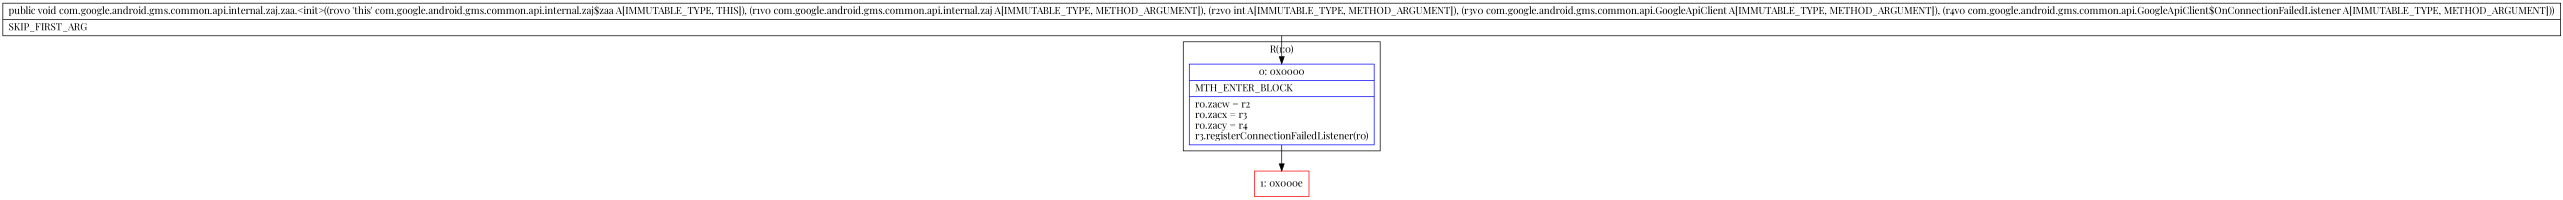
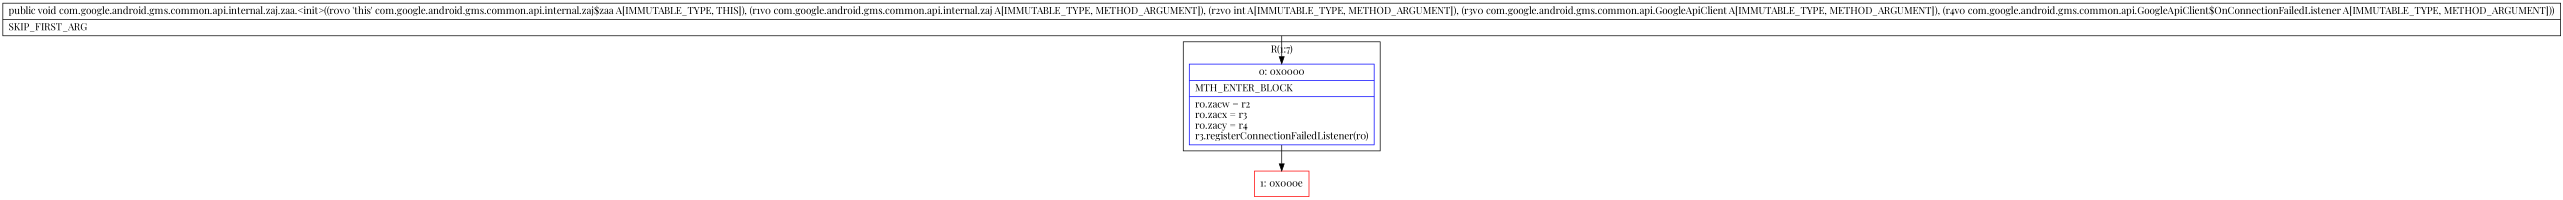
(1282, 50) -> (1282, 50)
